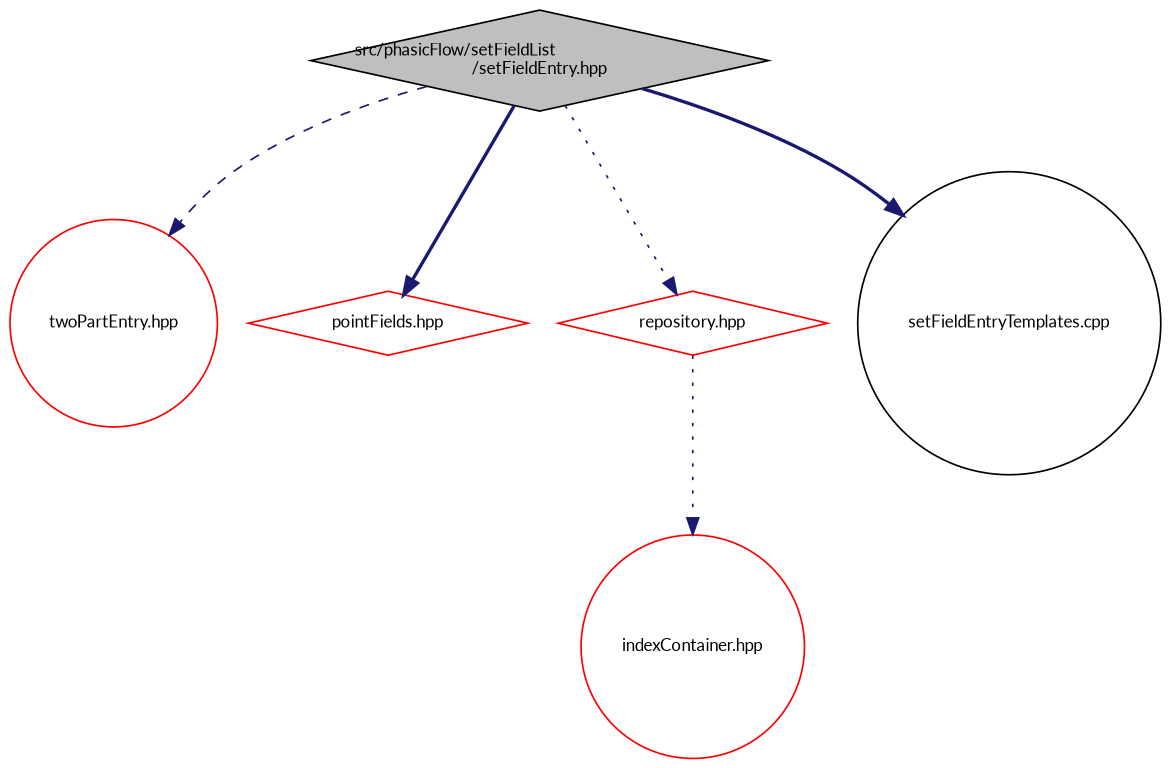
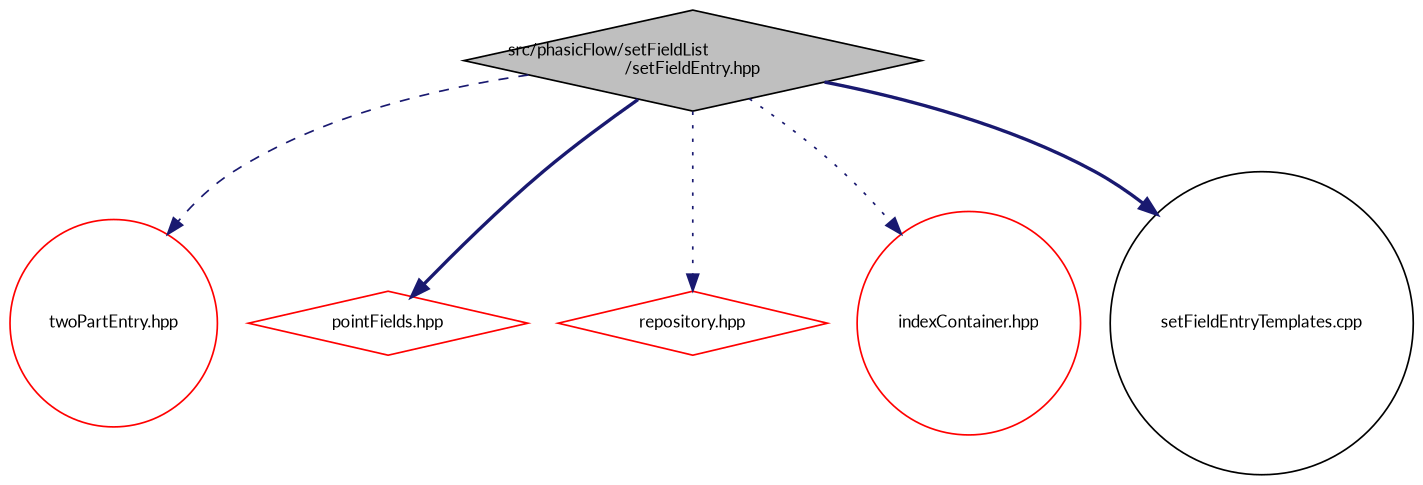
(693, 437) -> (824, 155)
